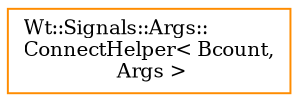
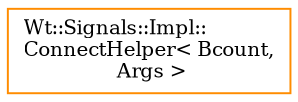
(149, 51) -> (149, 51)
